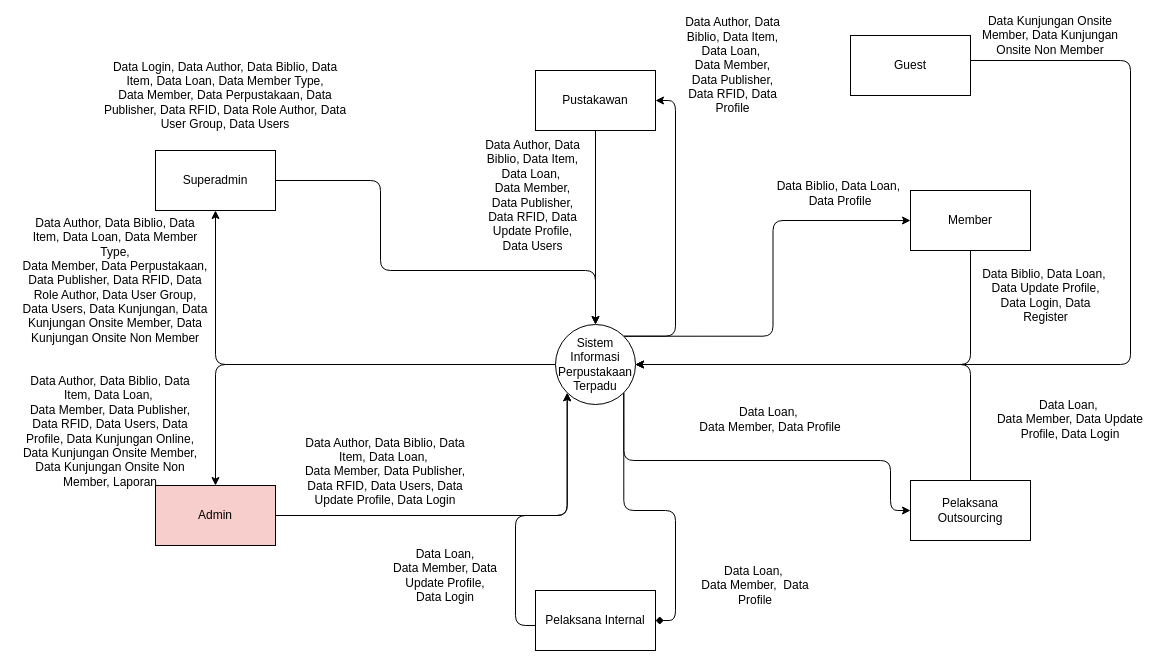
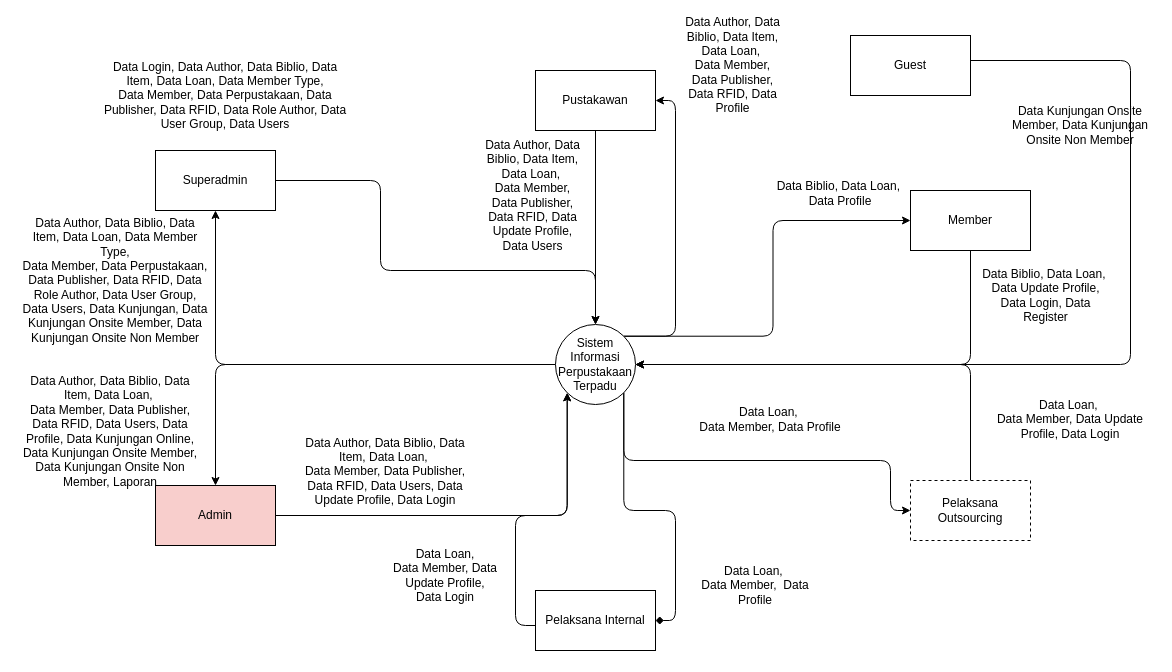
(1051, 36) -> (1081, 126)
(971, 511) -> (971, 511)
